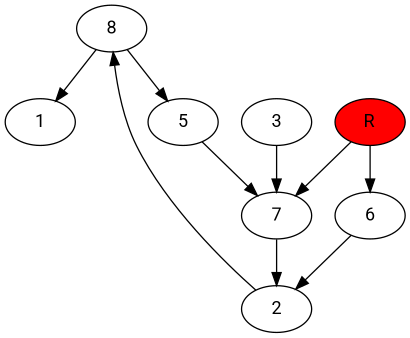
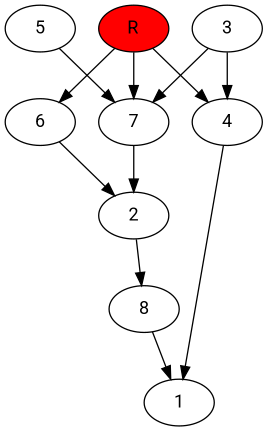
(143, 70) -> none
none -> (227, 122)
